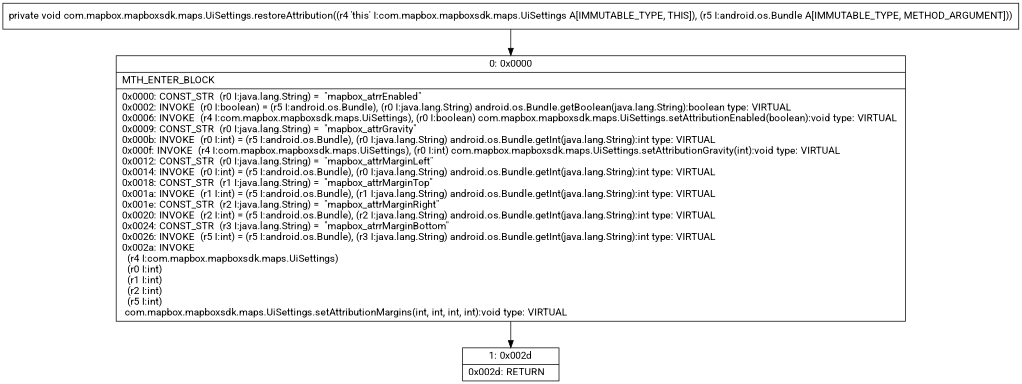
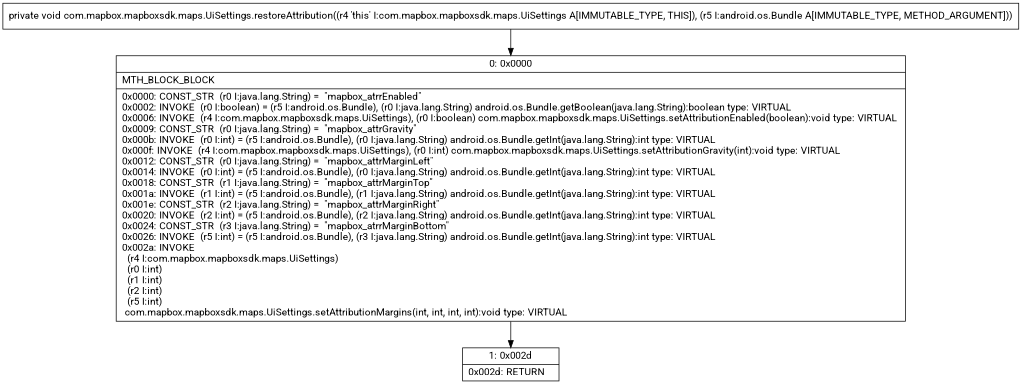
(169, 80) -> (169, 80)
